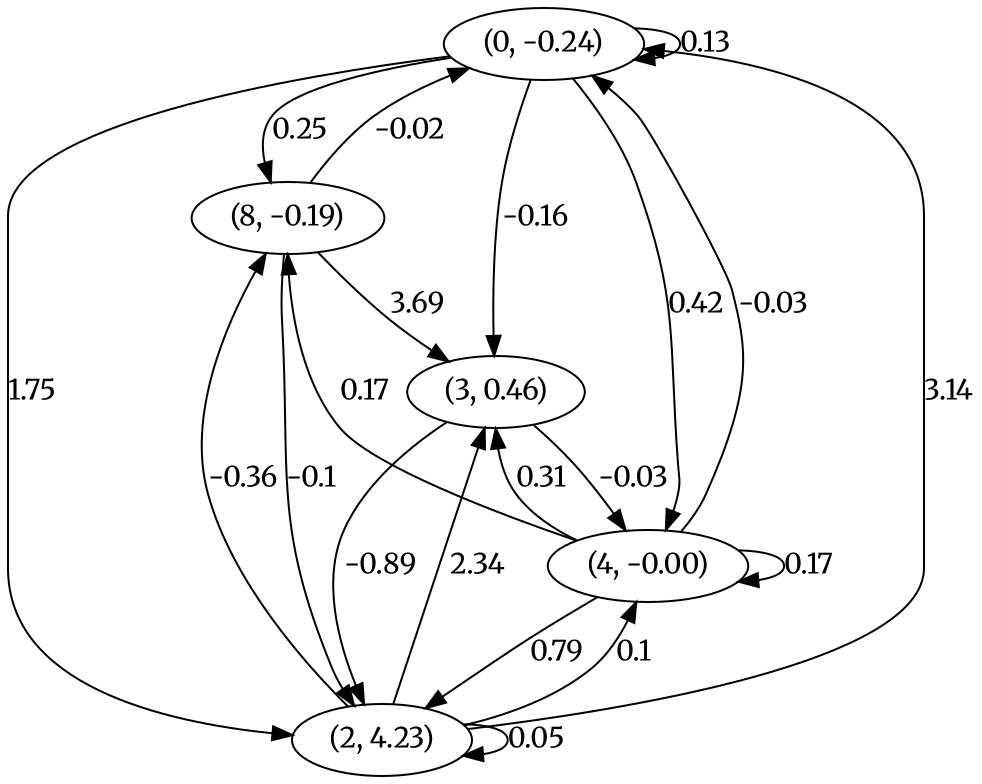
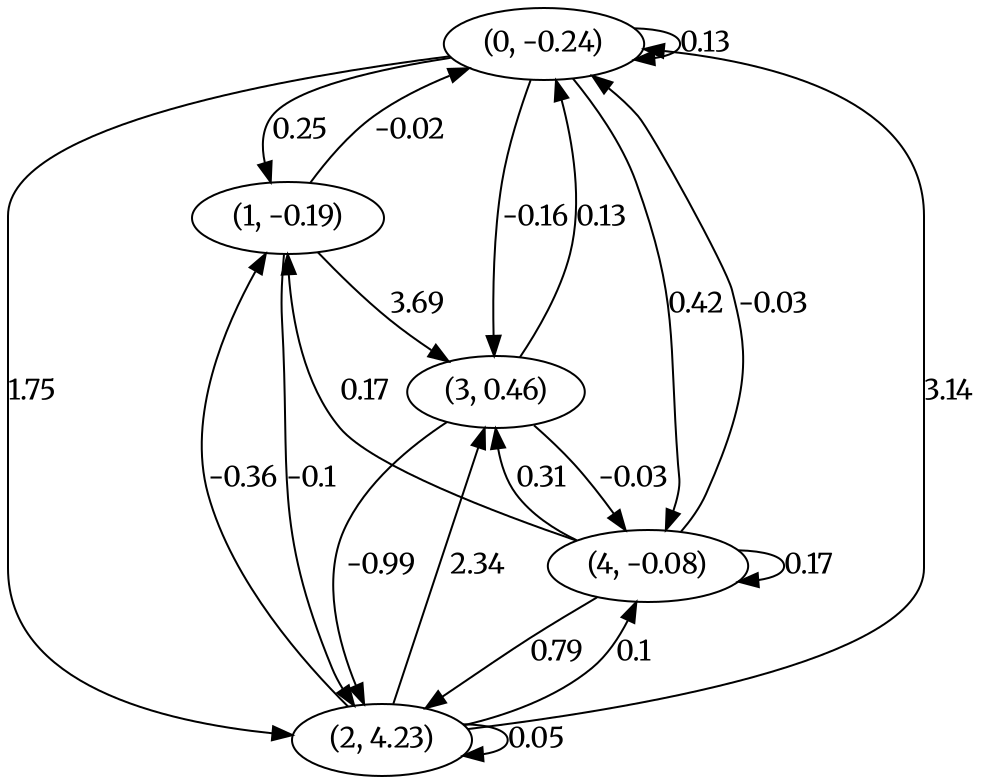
(288, 218) -> (288, 218)
none -> (574, 234)
(381, 566) -> (381, 566)
(648, 566) -> (648, 566)
